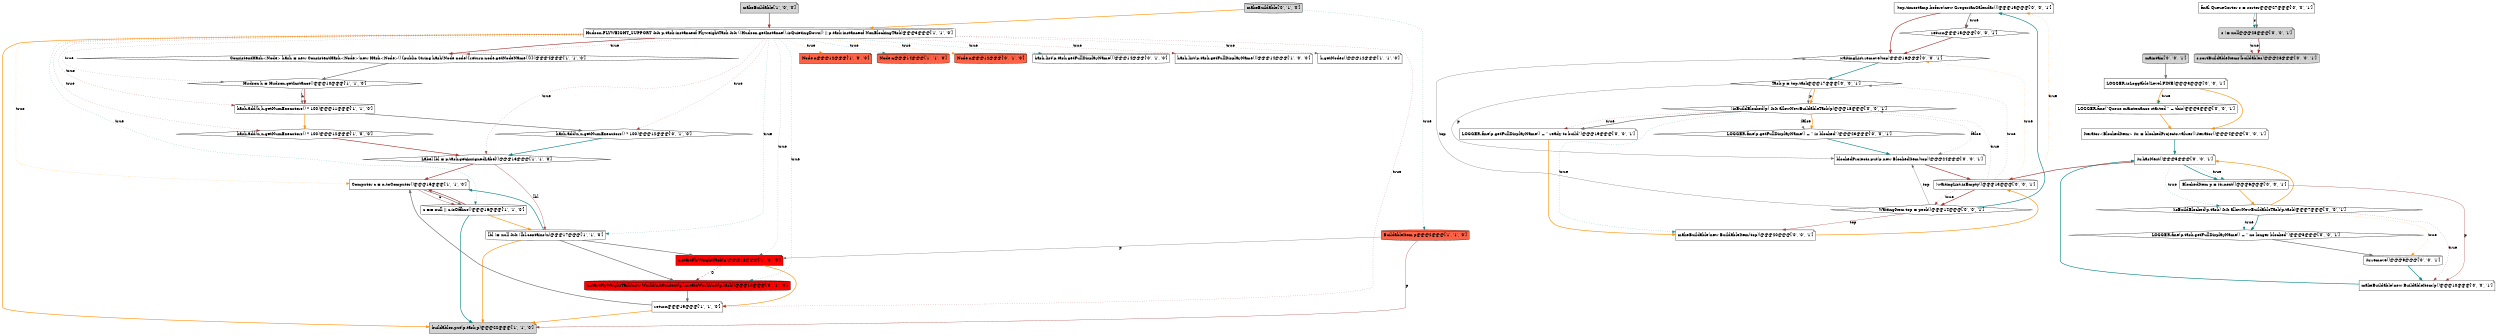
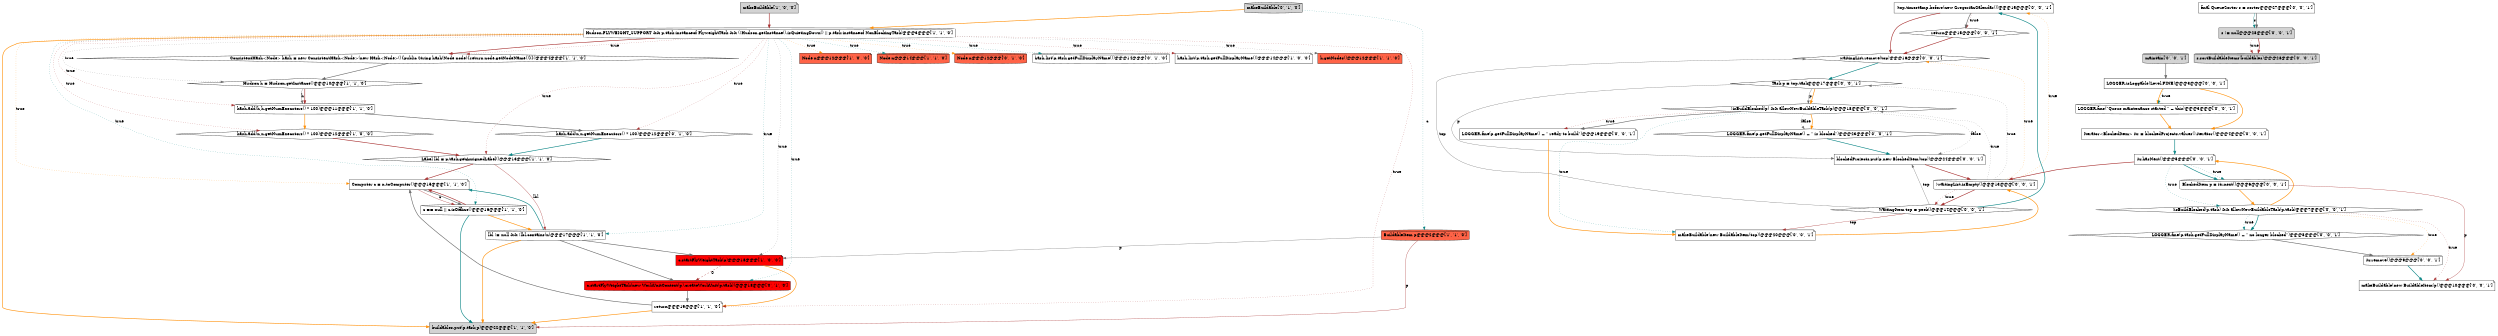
(1360, 58) -> (1360, 58)
(1427, 121) -> (1427, 121)
(2131, 274) -> none
